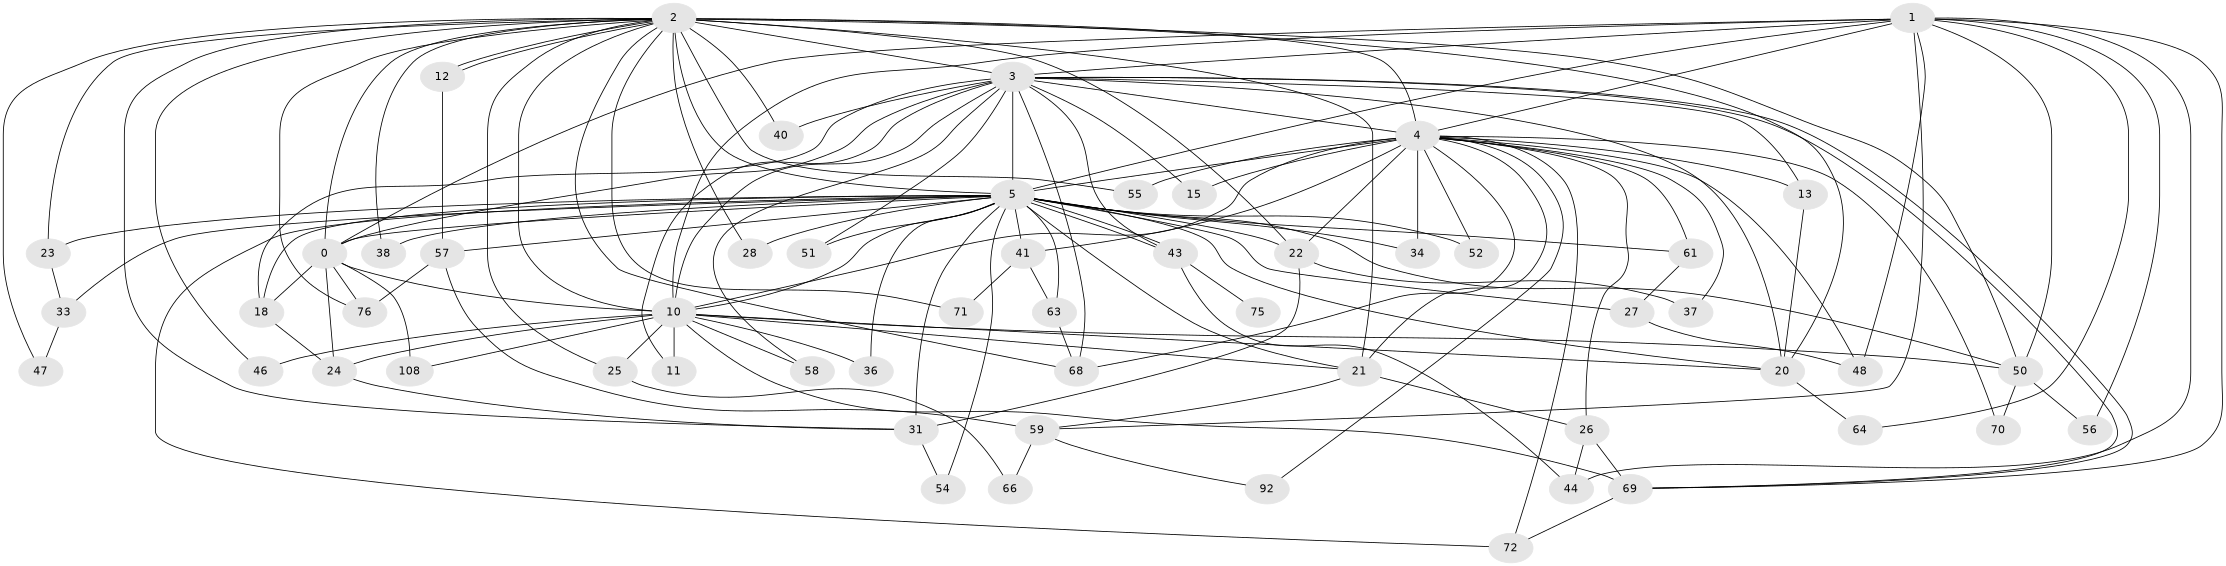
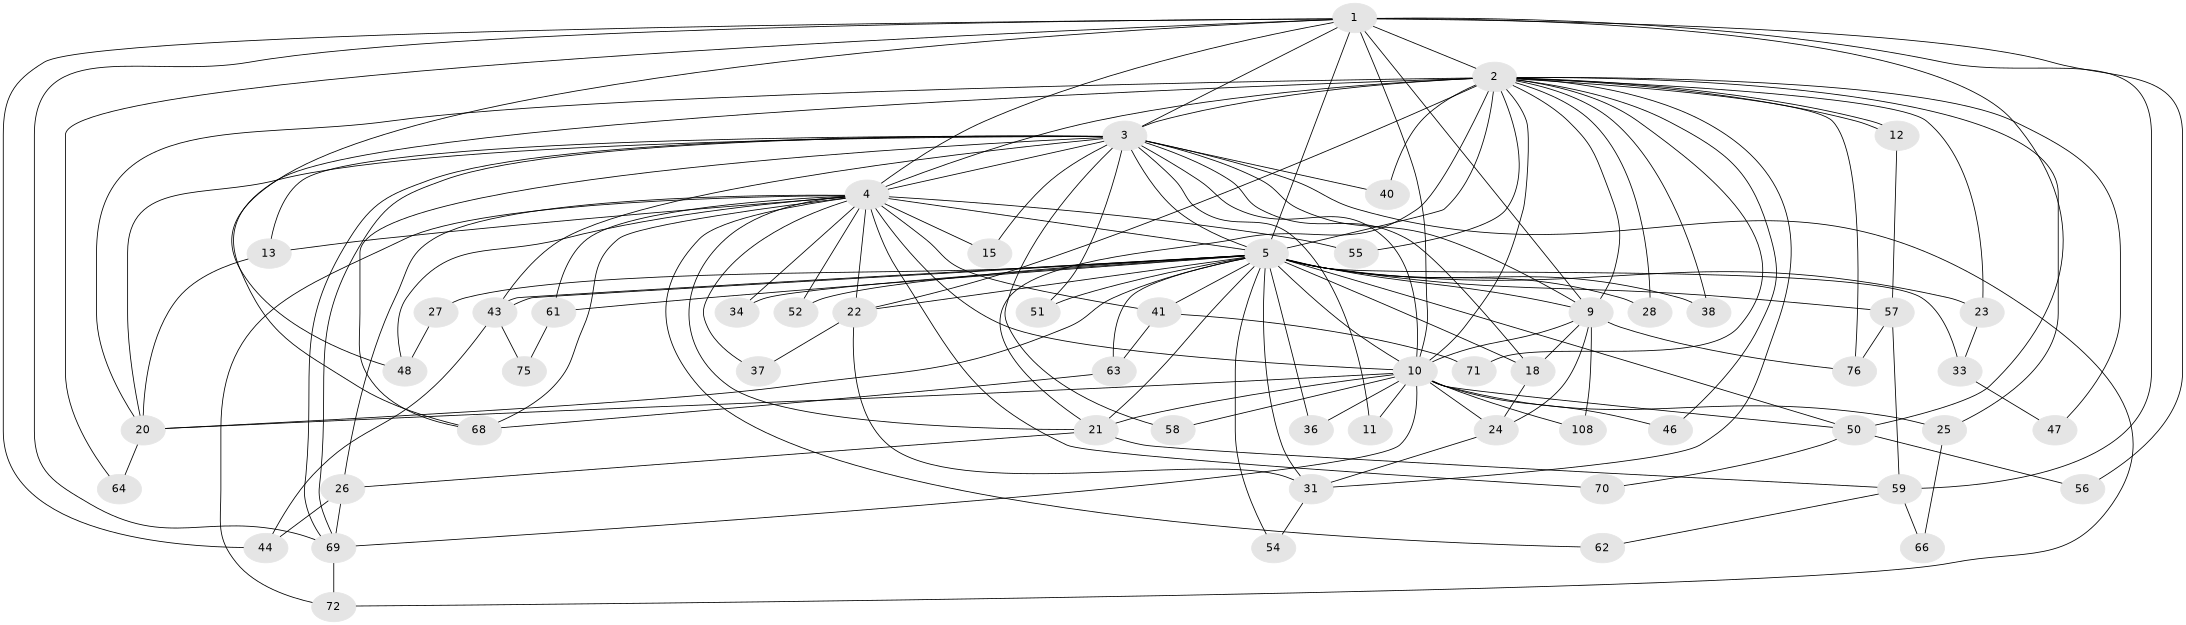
(1387, 41) -> (1425, 47)
(325, 254) -> (1591, 312)
(1662, 283) -> (539, 342)
(334, 477) -> (1822, 575)
(1267, 489) -> (1603, 548)
